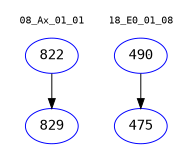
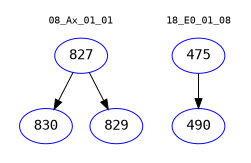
(52, 56) -> (81, 56)
(141, 86) -> (198, 86)
none -> (46, 126)
